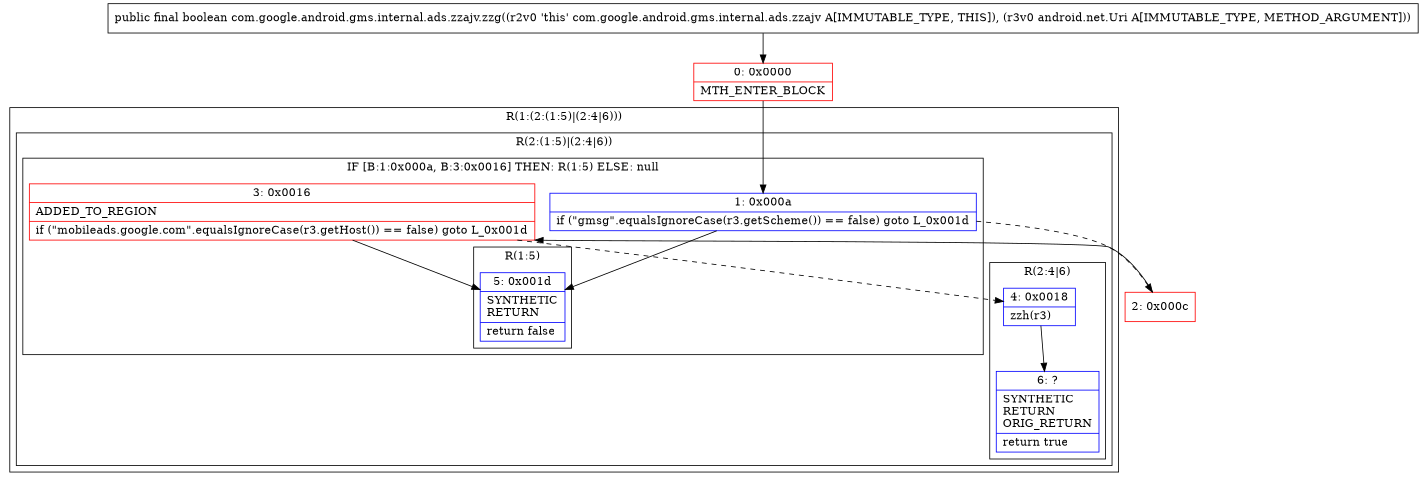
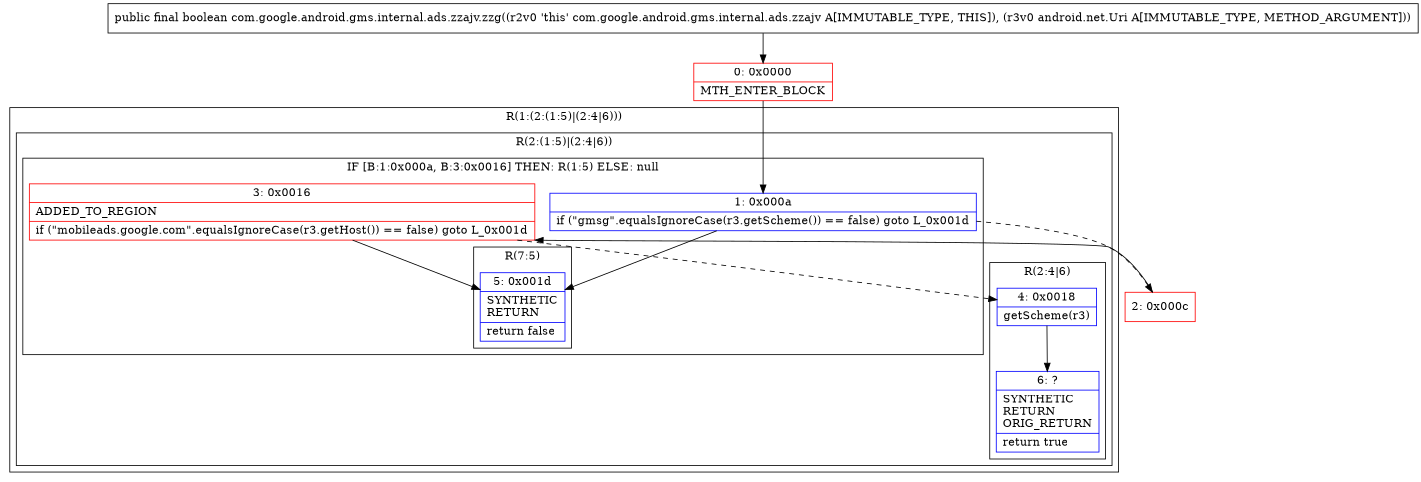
(523, 256) -> (523, 256)
(1031, 316) -> (1047, 316)
